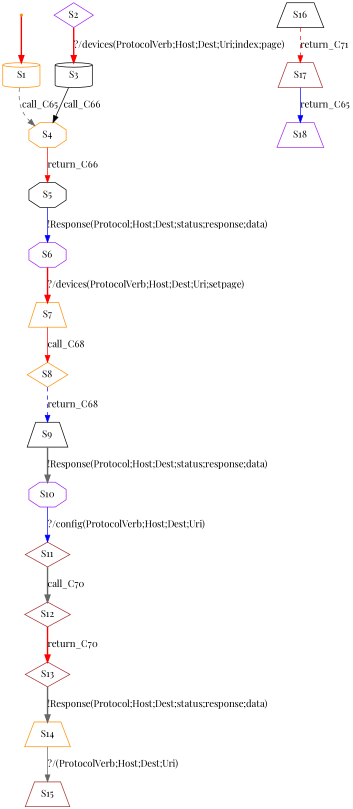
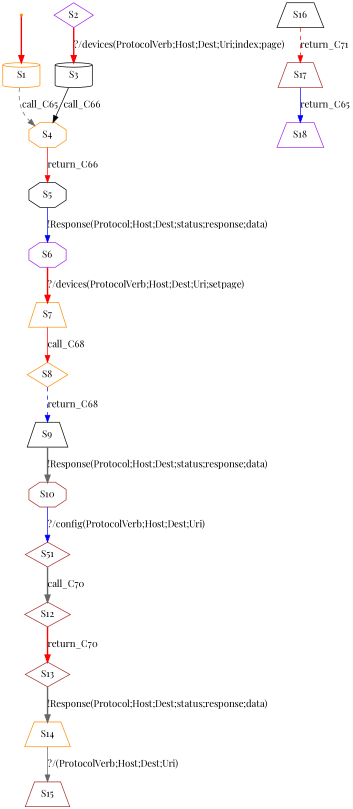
(48, 495) -> (48, 495)
(48, 555) -> (48, 555)
